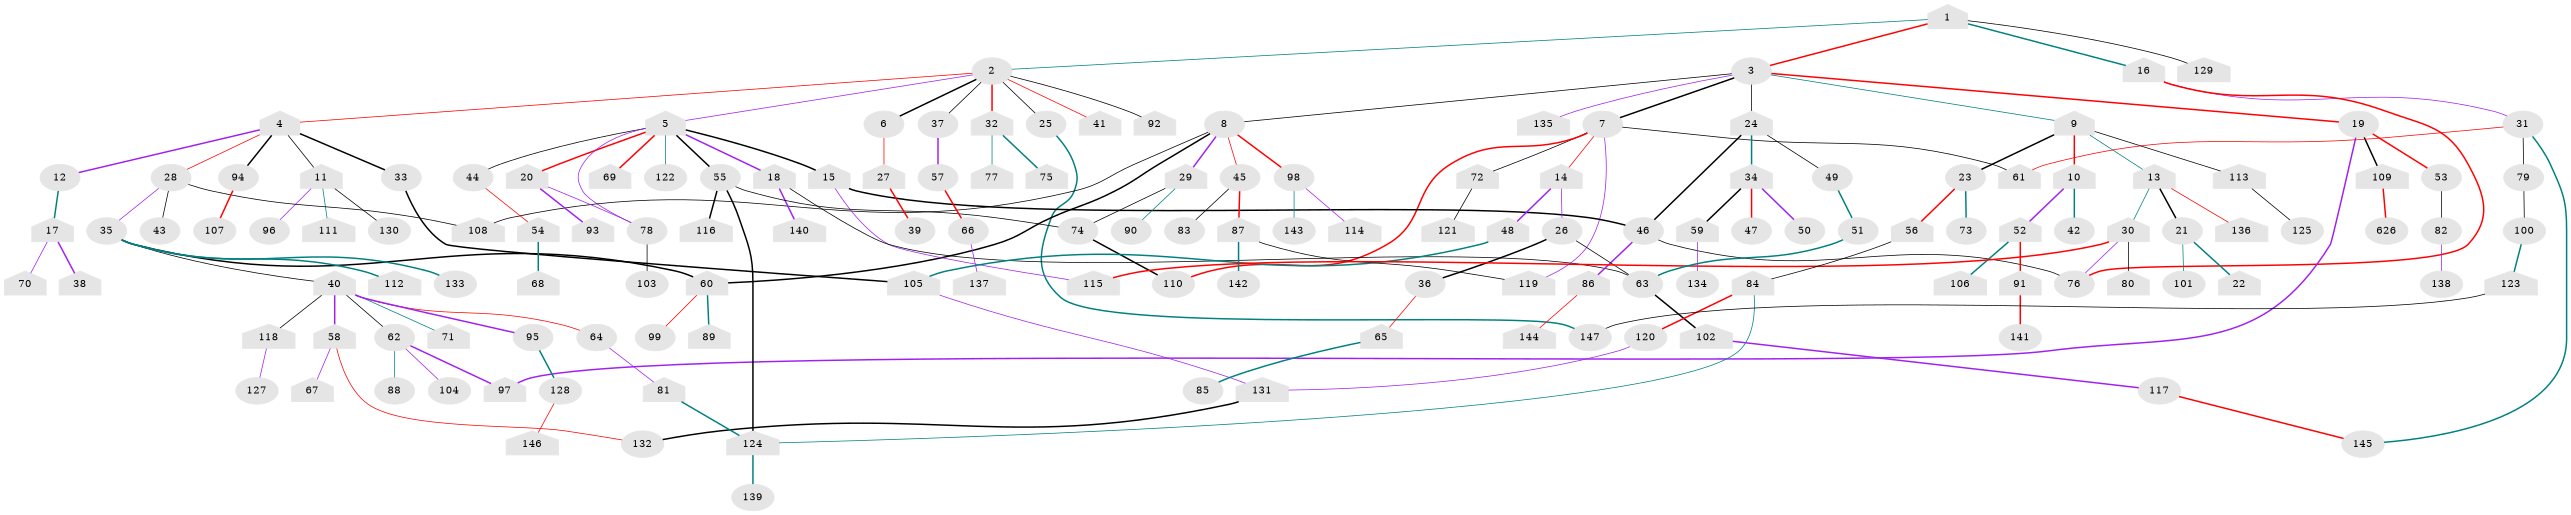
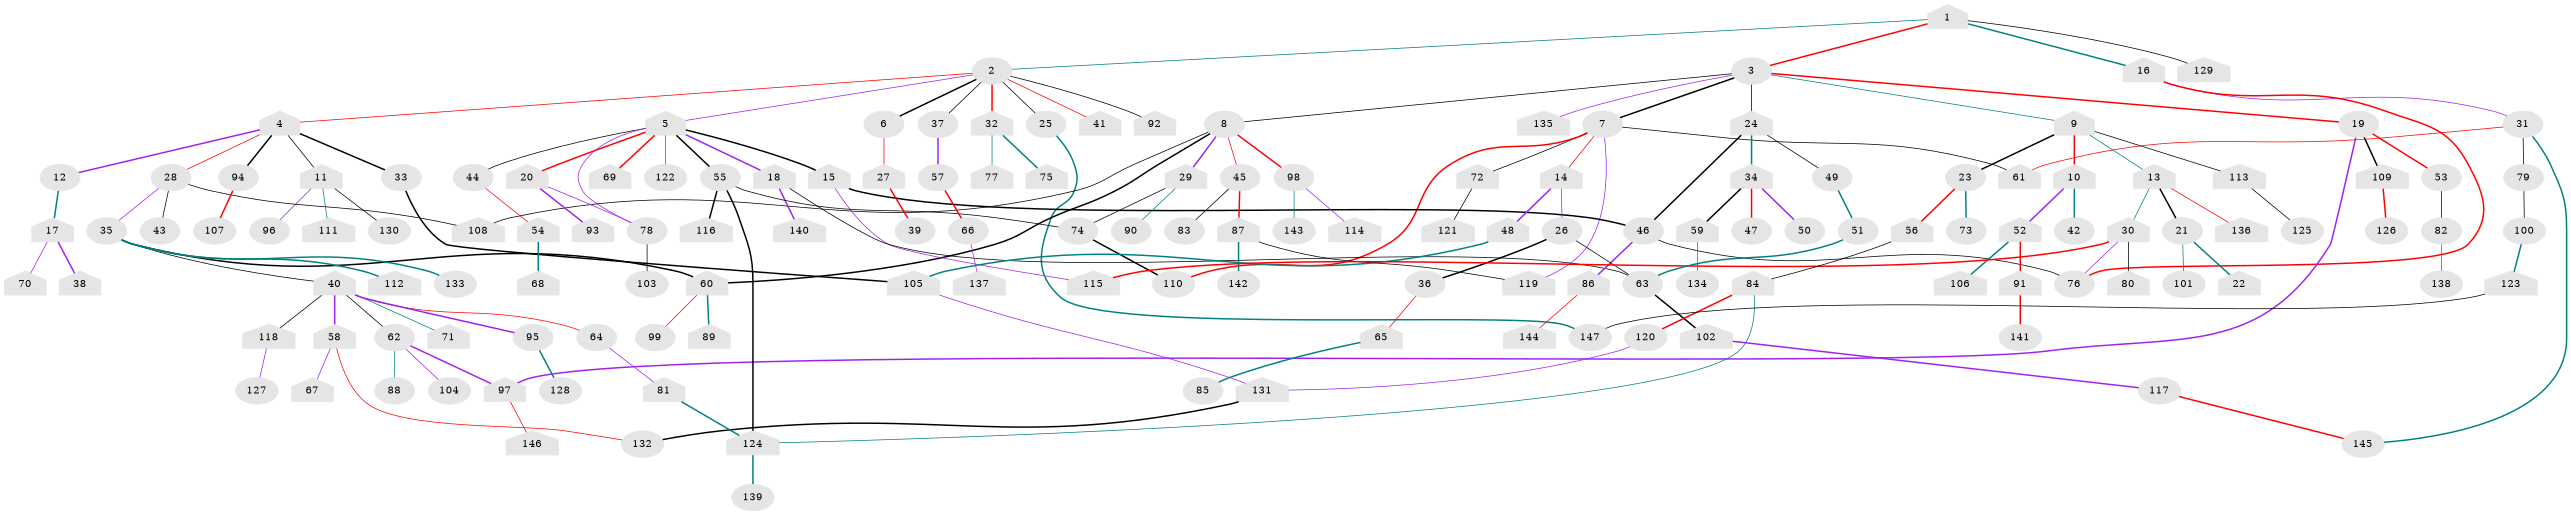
(2387, 231) -> (2387, 231)
(546, 418) -> (518, 417)
